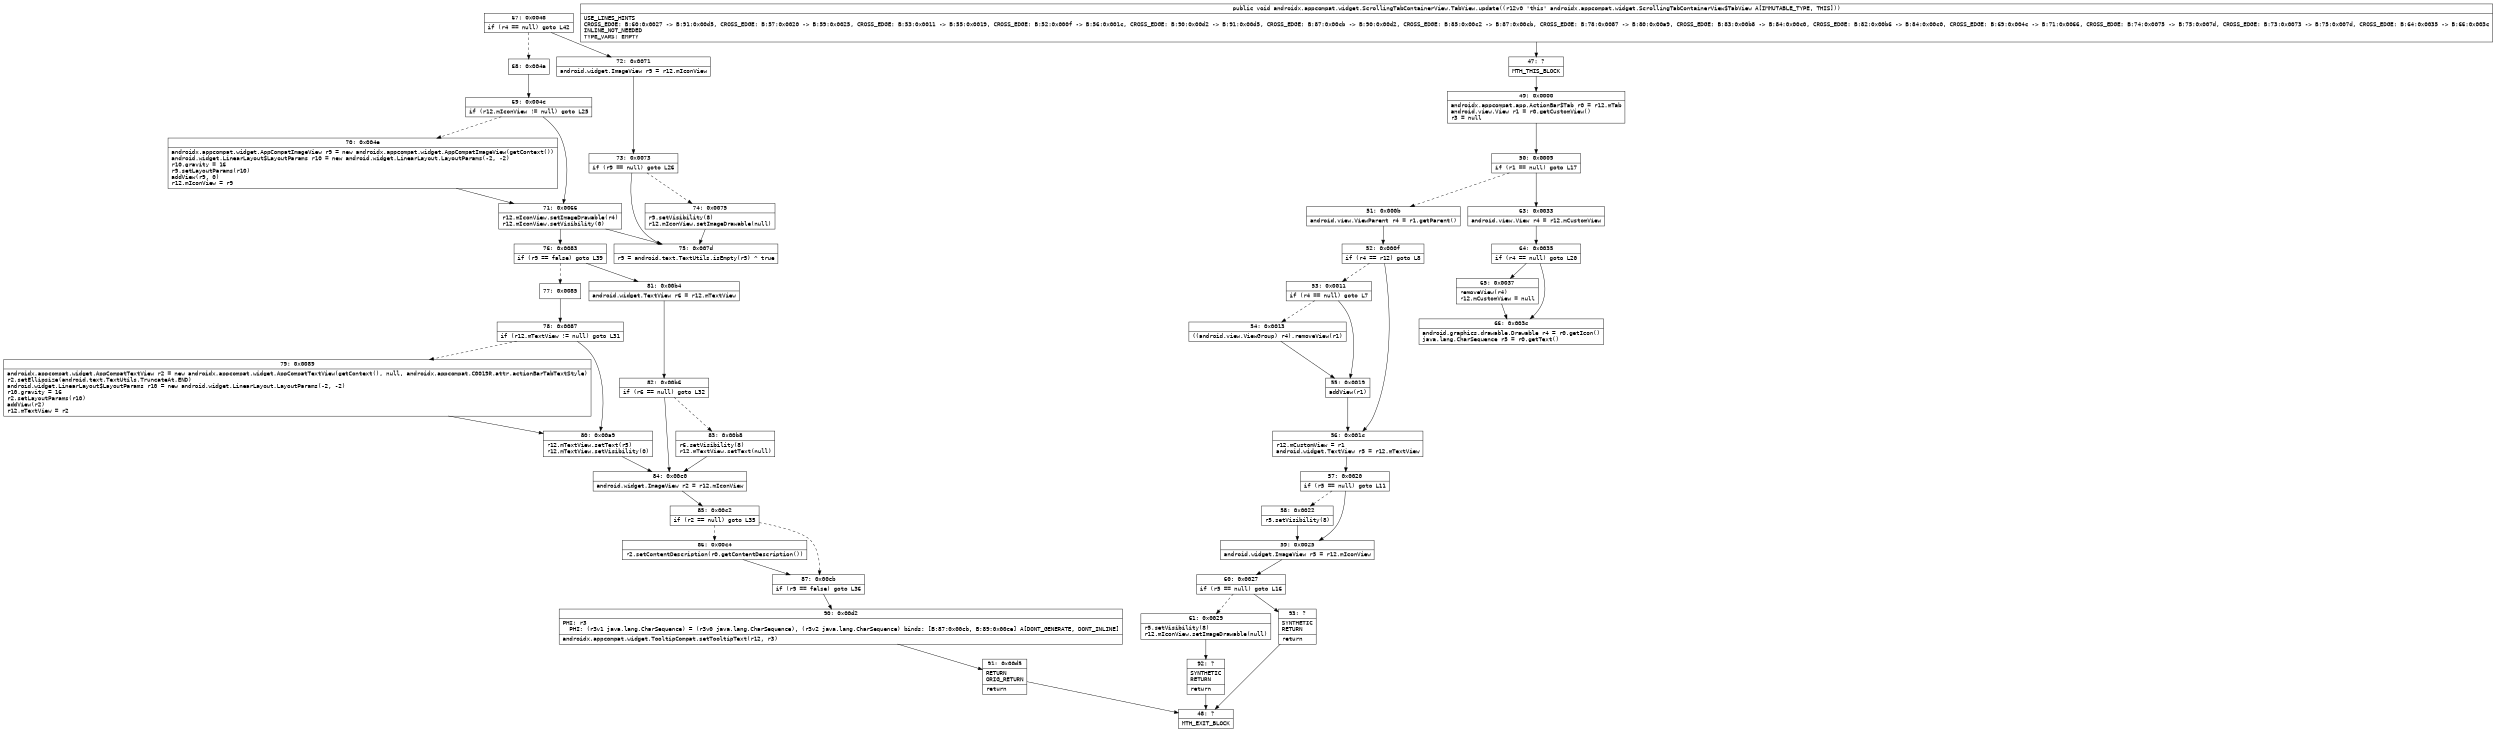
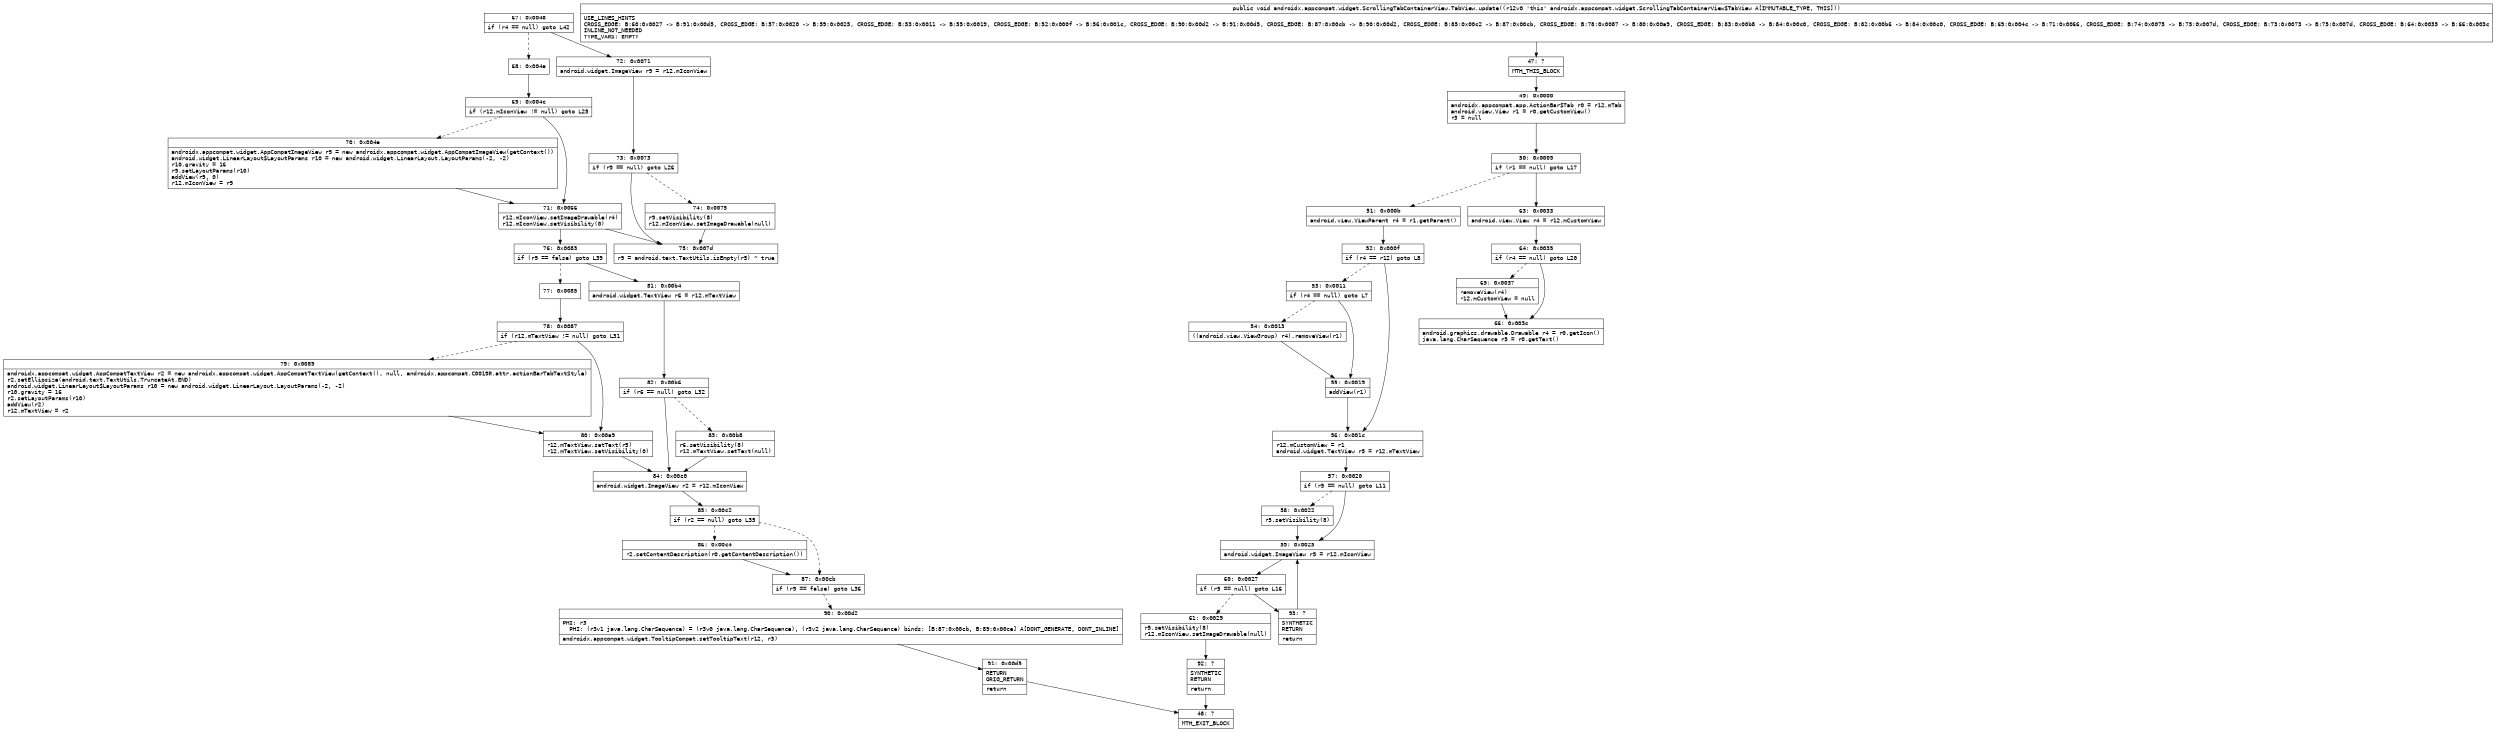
(1520, 269) -> (1520, 269)
(827, 600) -> (827, 600)
(1249, 675) -> (1297, 586)
